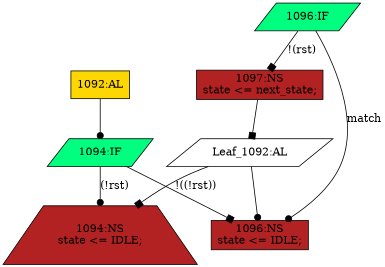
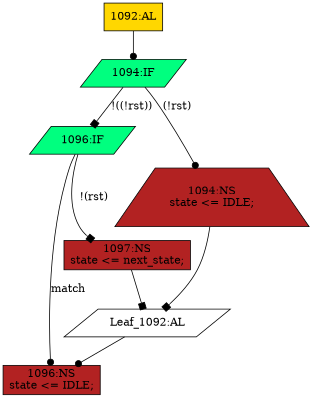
(174, 182) -> (198, 269)
(176, 192) -> (110, 104)
